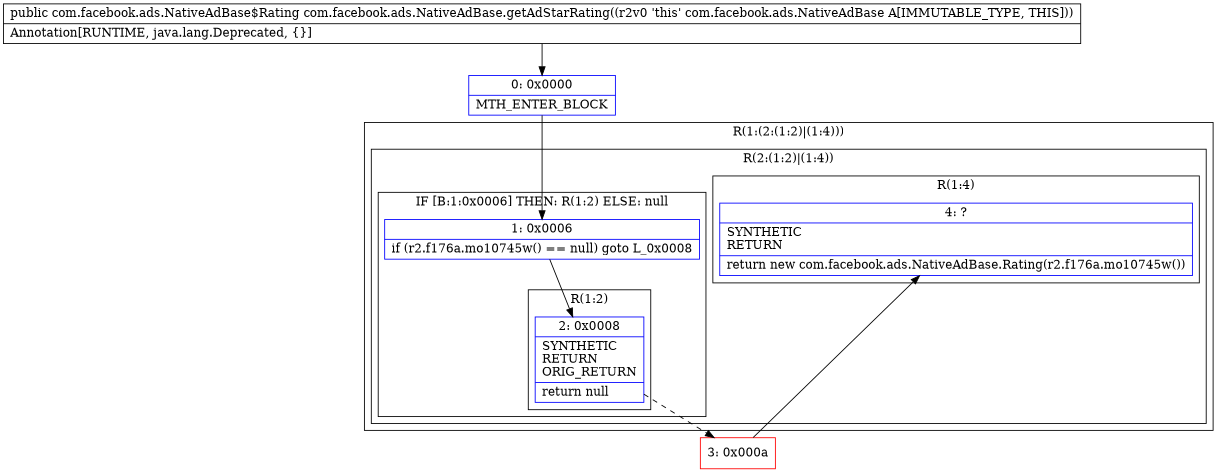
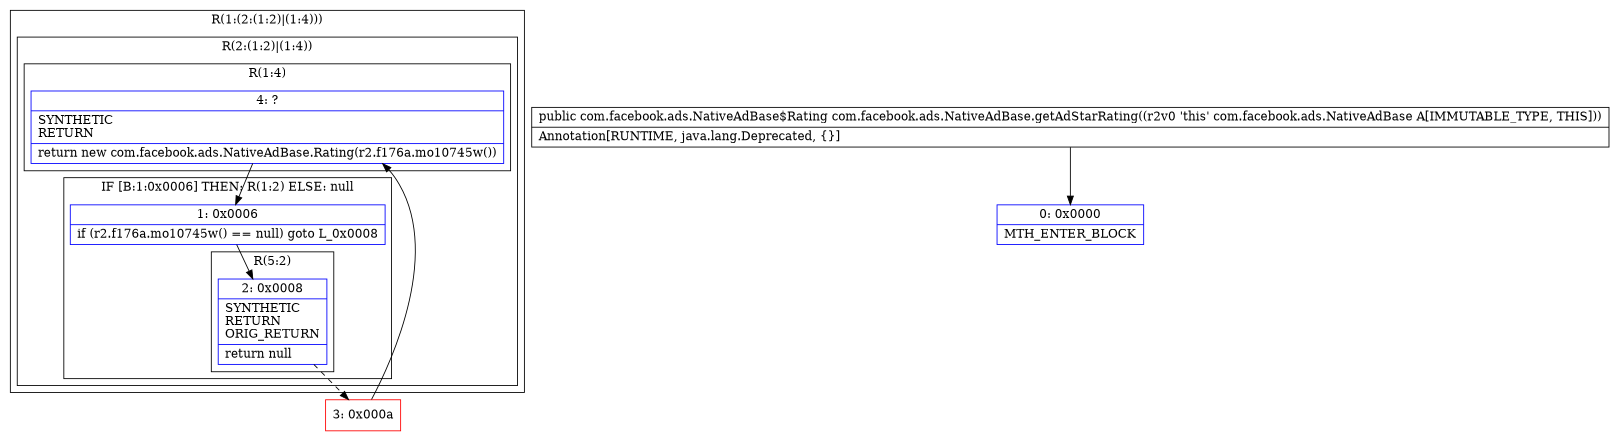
(542, 163) -> (245, 183)
(590, 300) -> (273, 262)
